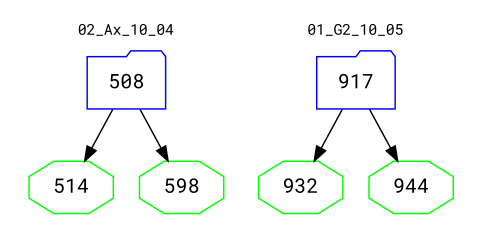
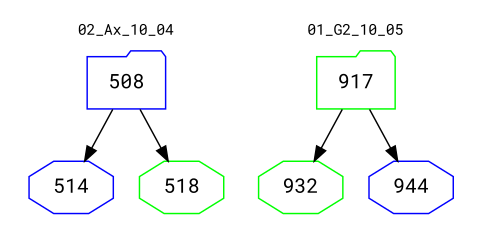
(356, 83) -> (356, 83)
(71, 187) -> (71, 187)
(182, 187) -> (182, 187)
(411, 187) -> (411, 187)
